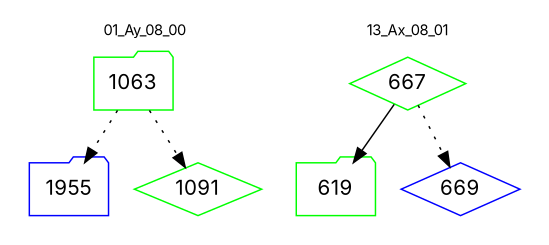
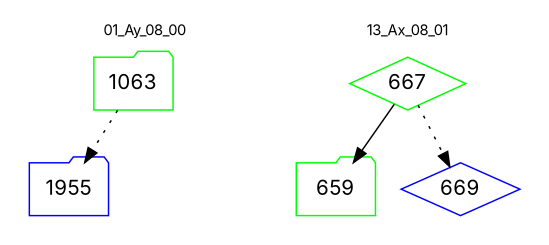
(198, 189) -> none
(336, 189) -> (336, 189)
